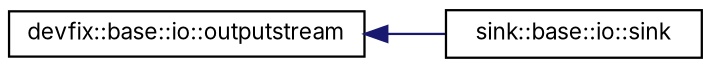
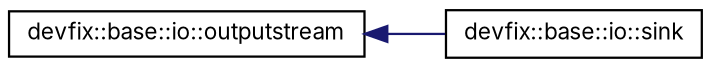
(574, 34) -> (574, 34)
